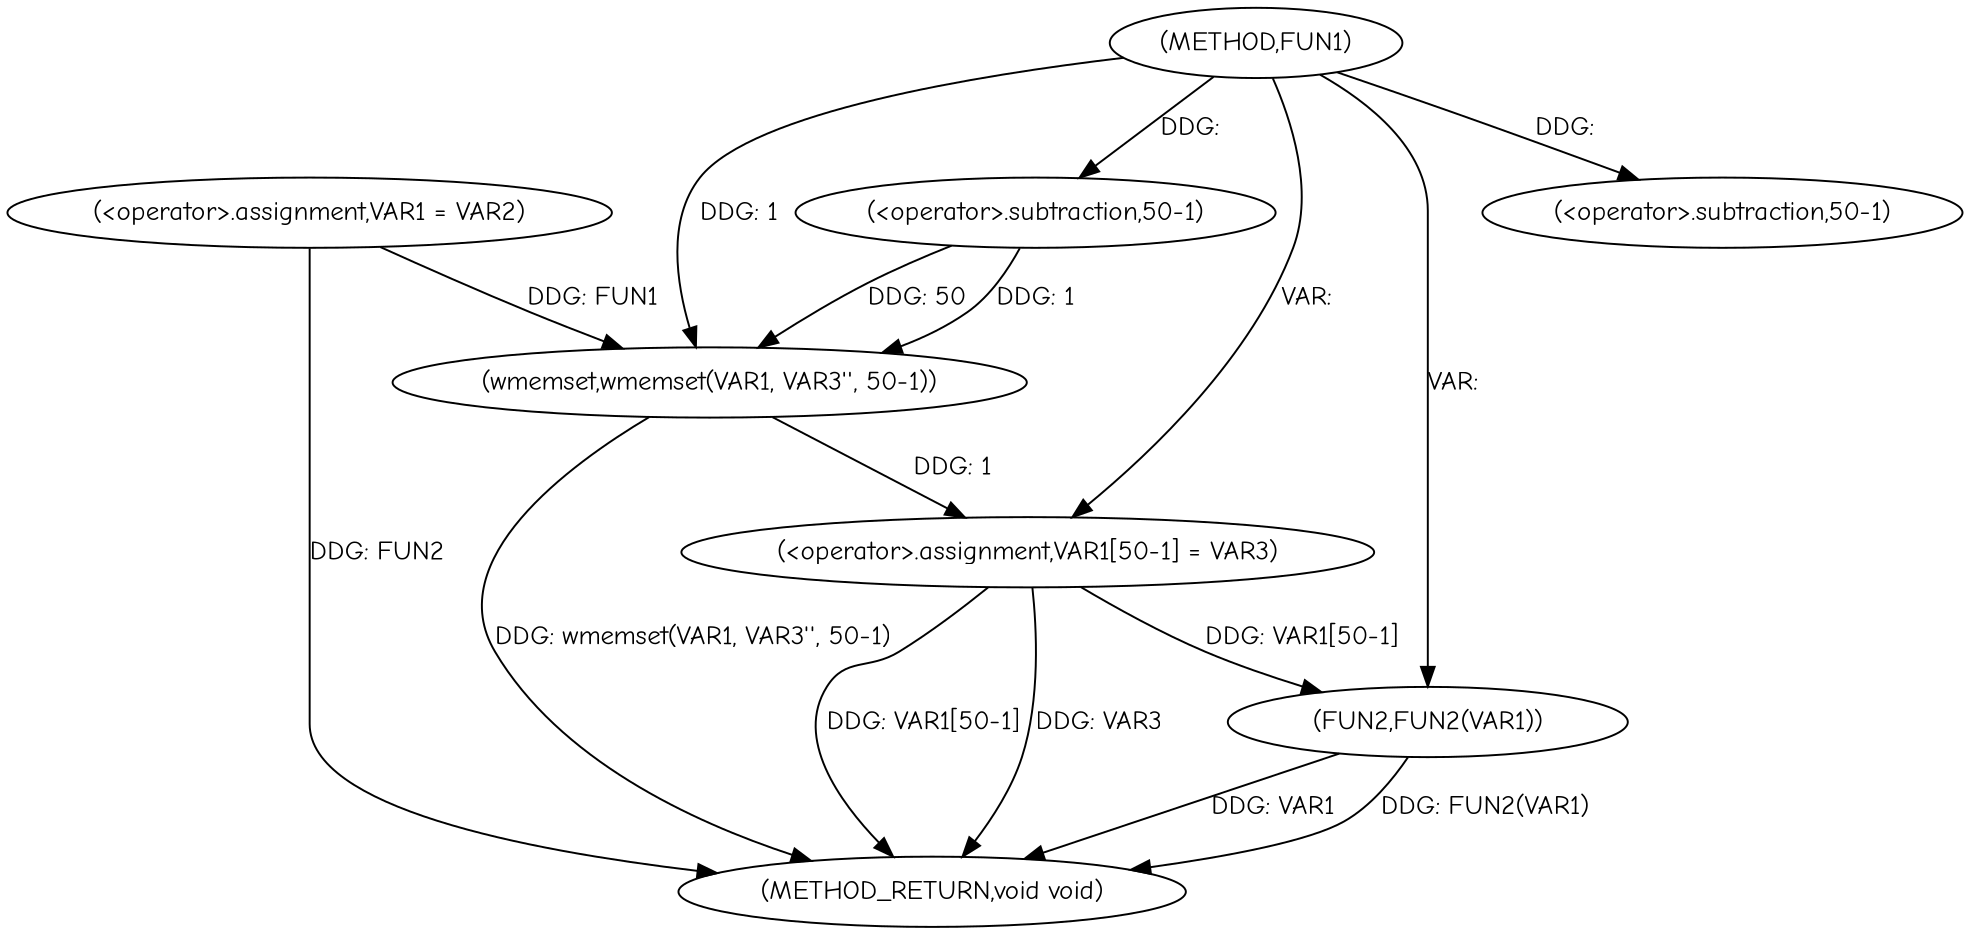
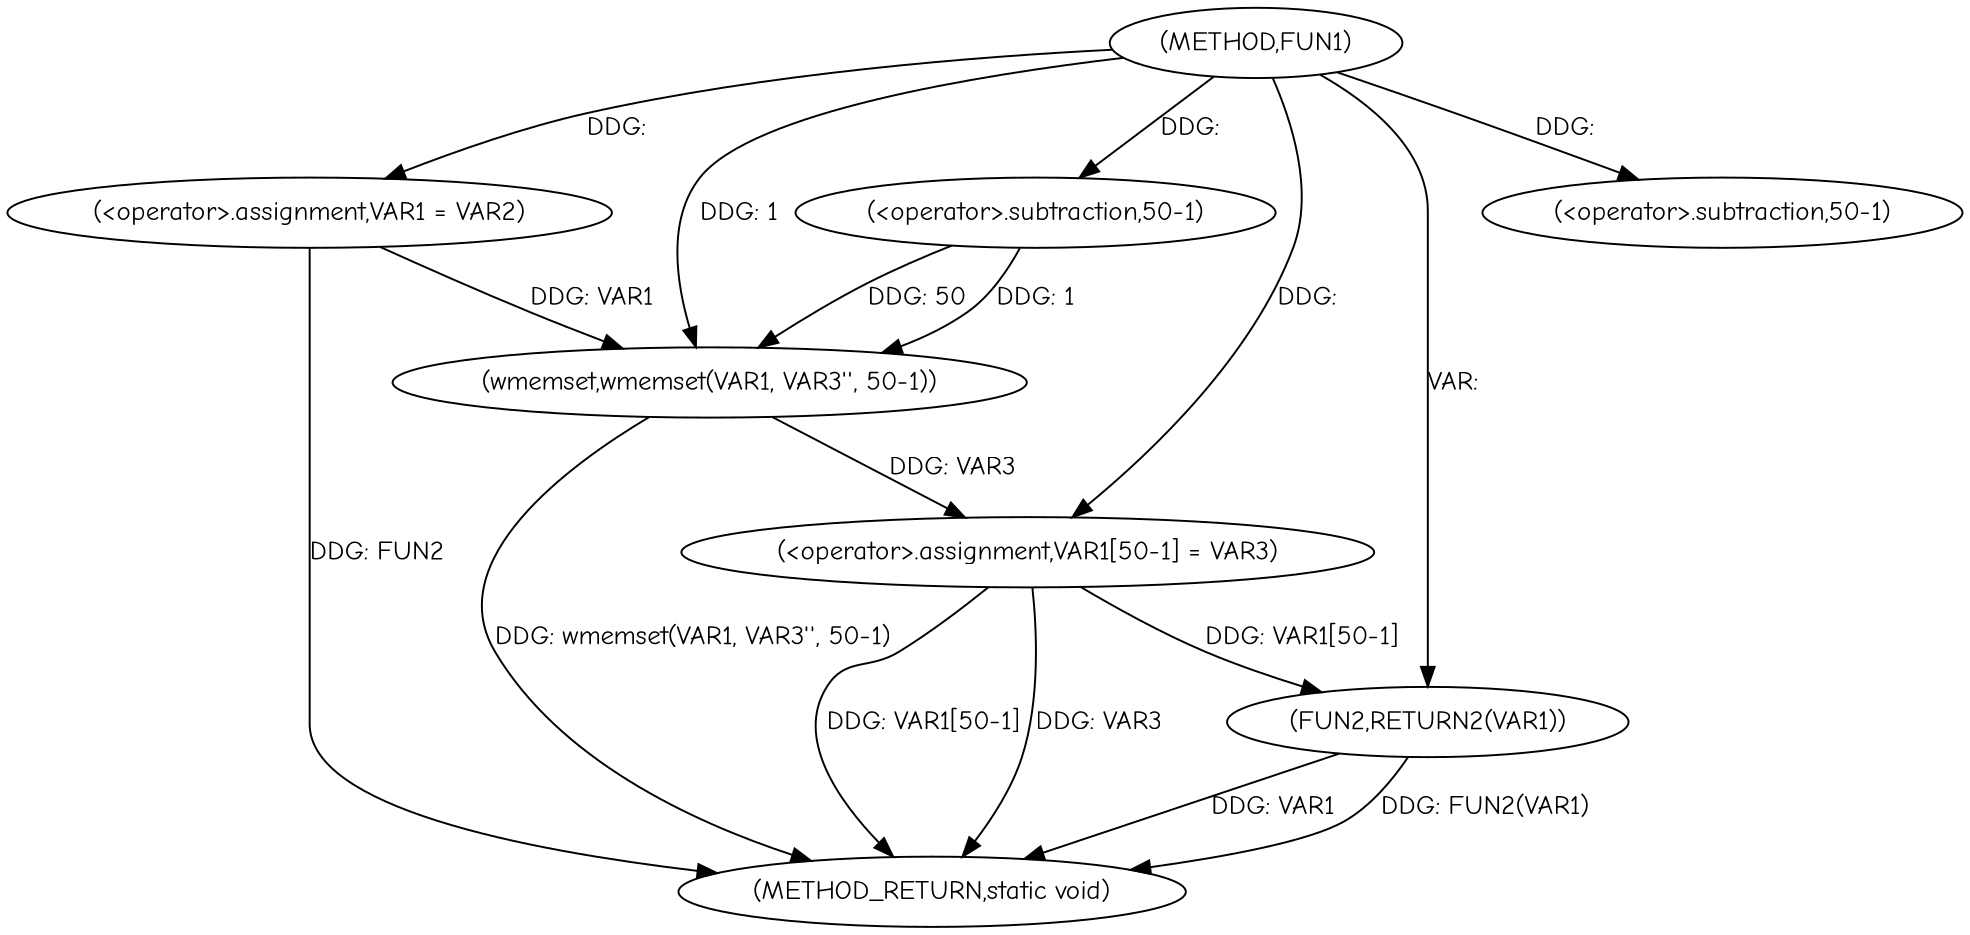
none -> (753, 83)
(593, 298) -> (593, 298)
(1312, 298) -> (1312, 298)
(953, 467) -> (953, 467)
(1428, 722) -> (1428, 722)
(932, 892) -> (932, 892)
